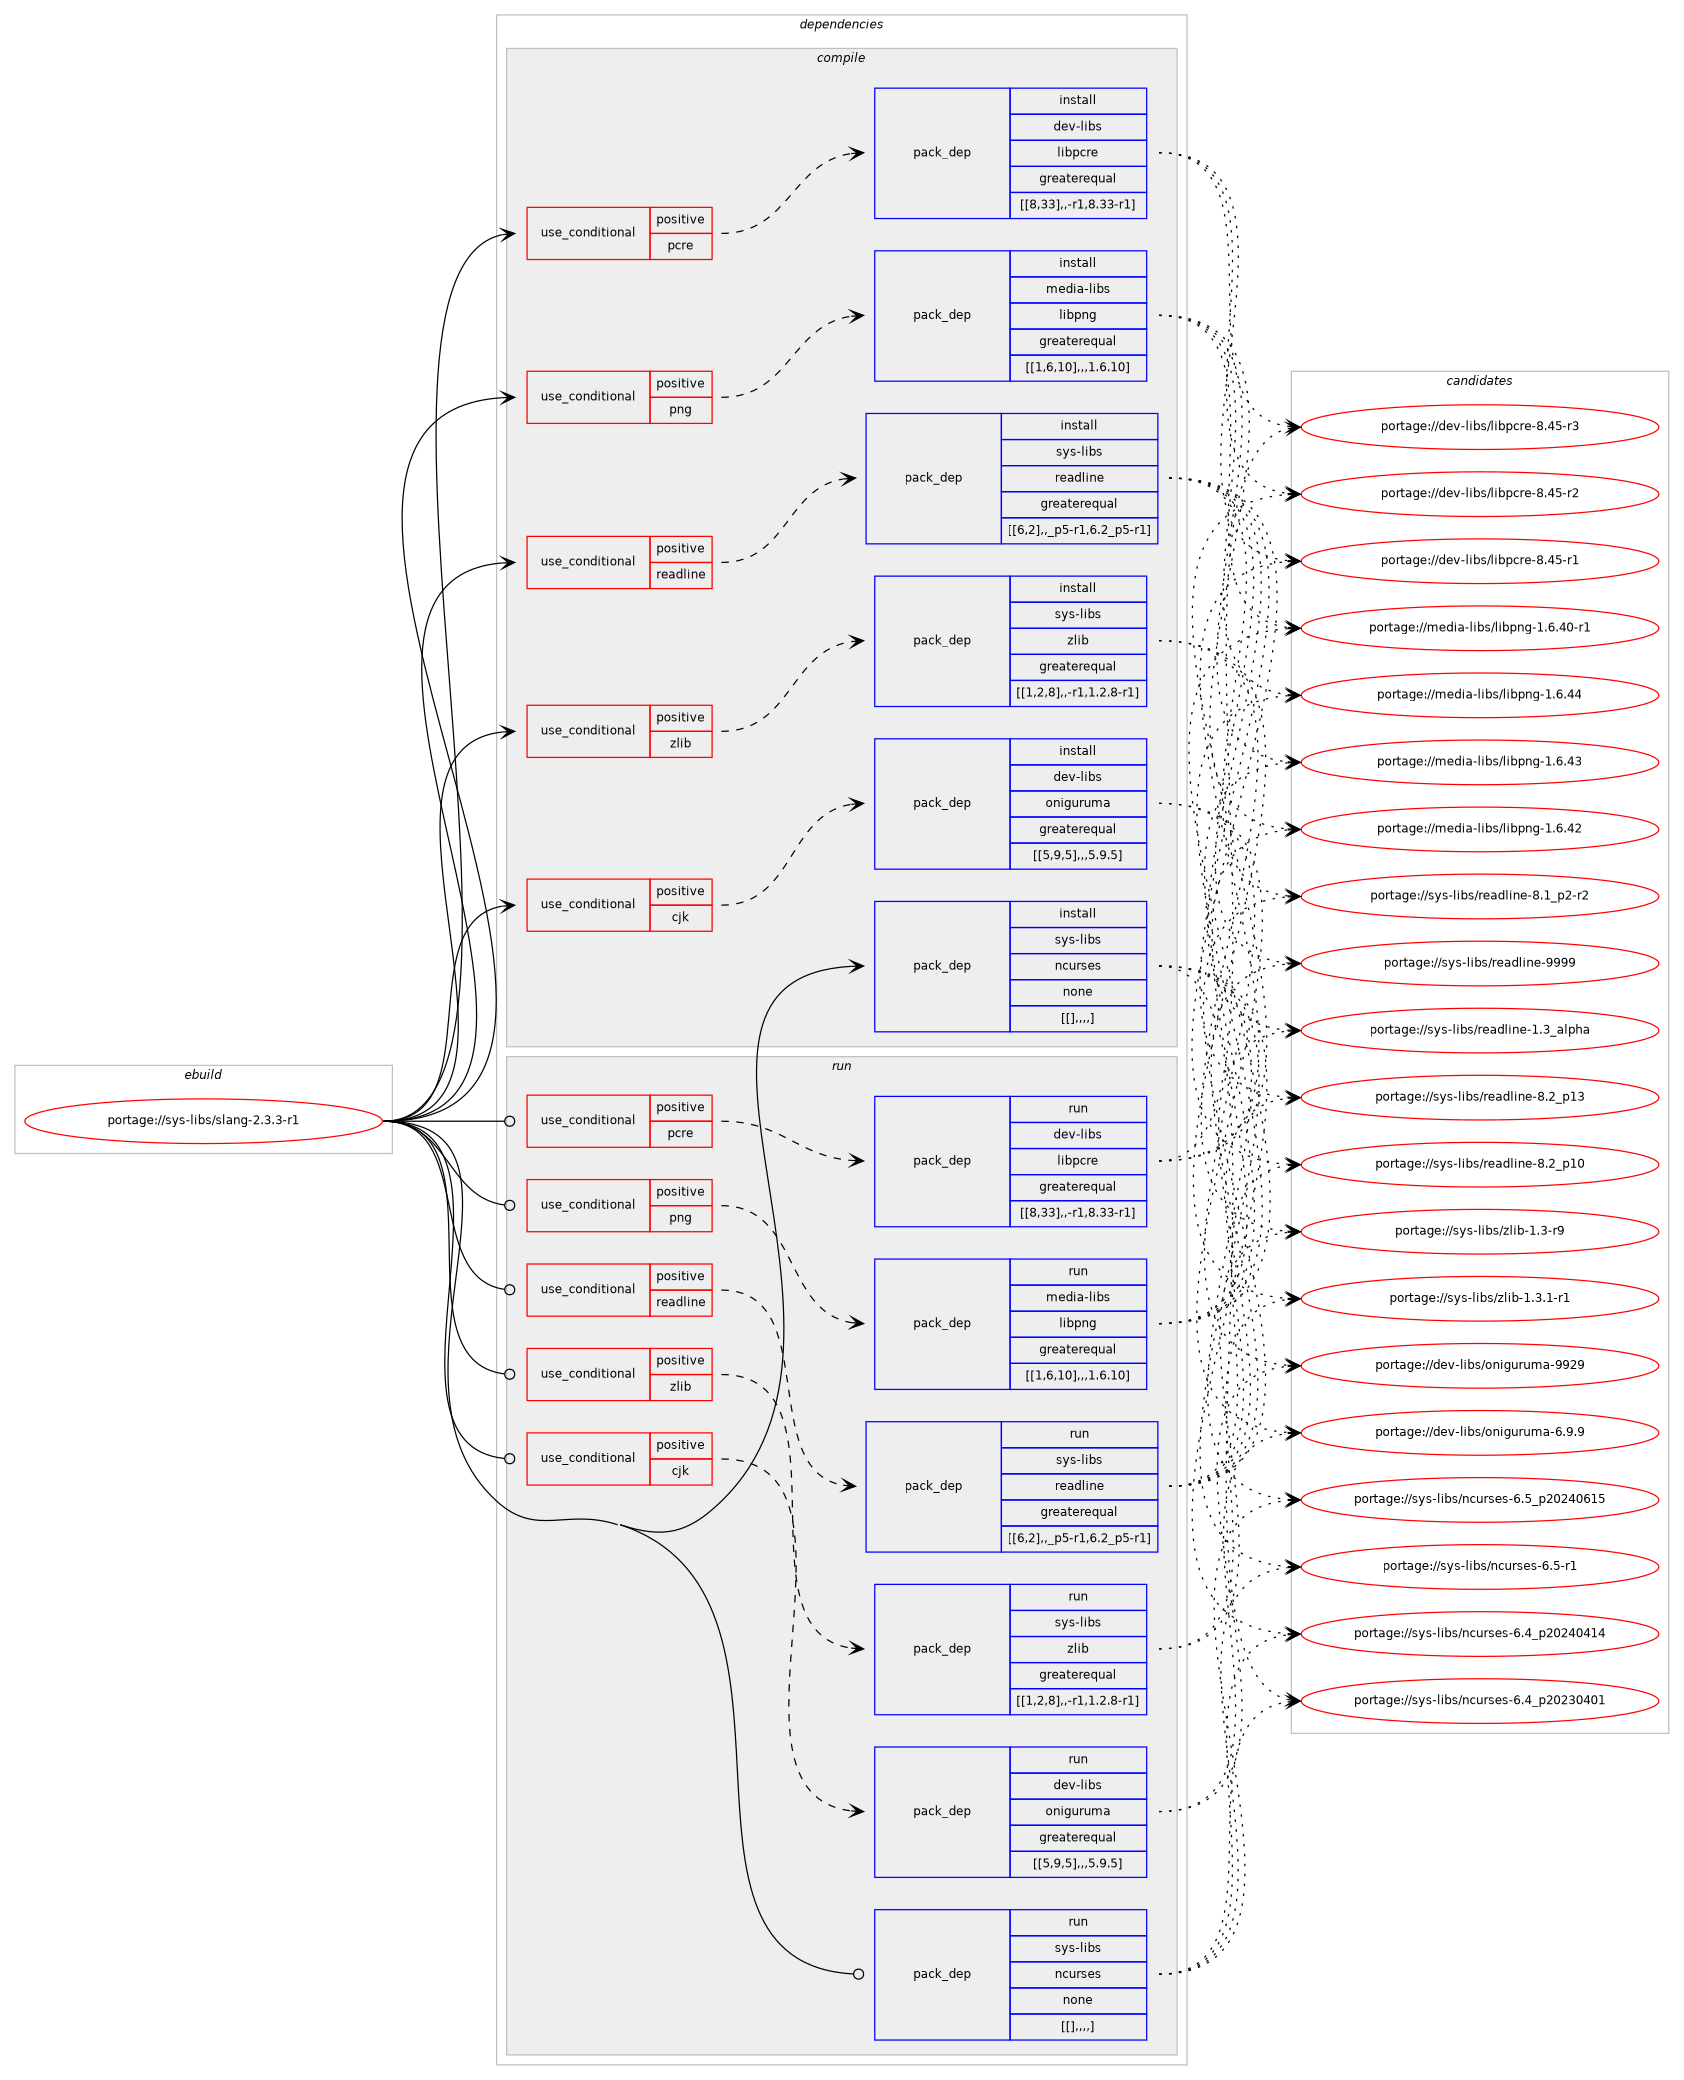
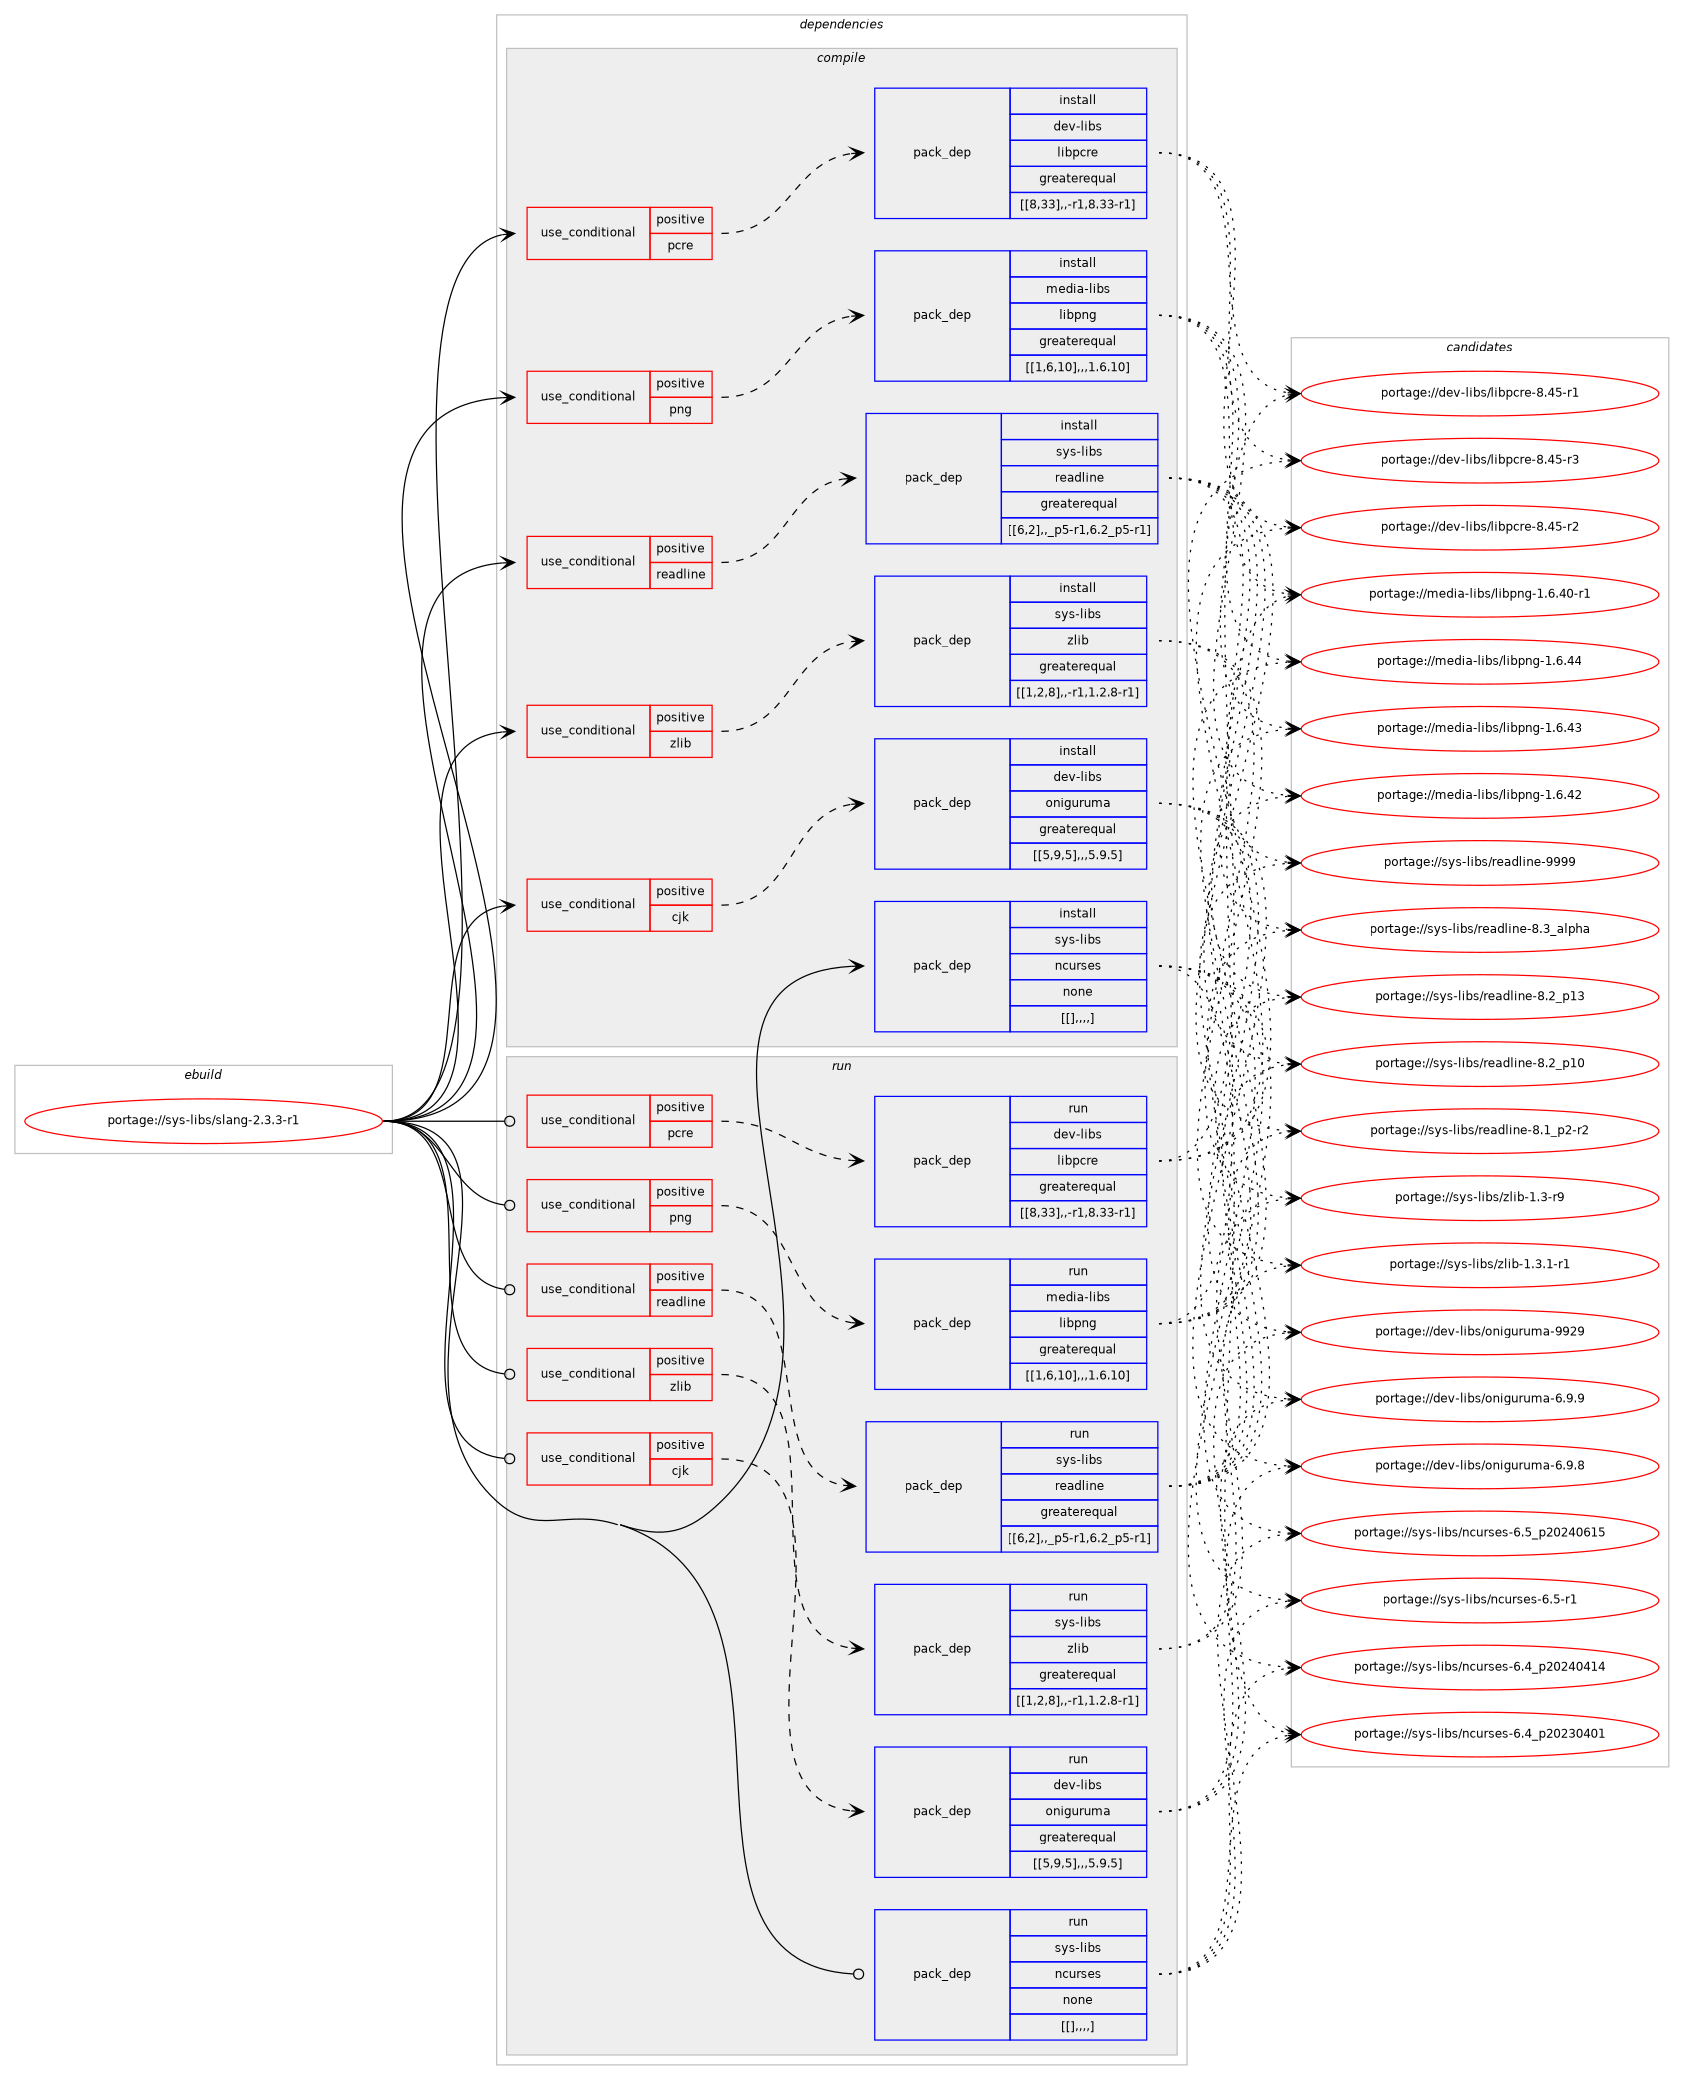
(1480, 1031) -> (1480, 930)
none -> (1480, 1466)
